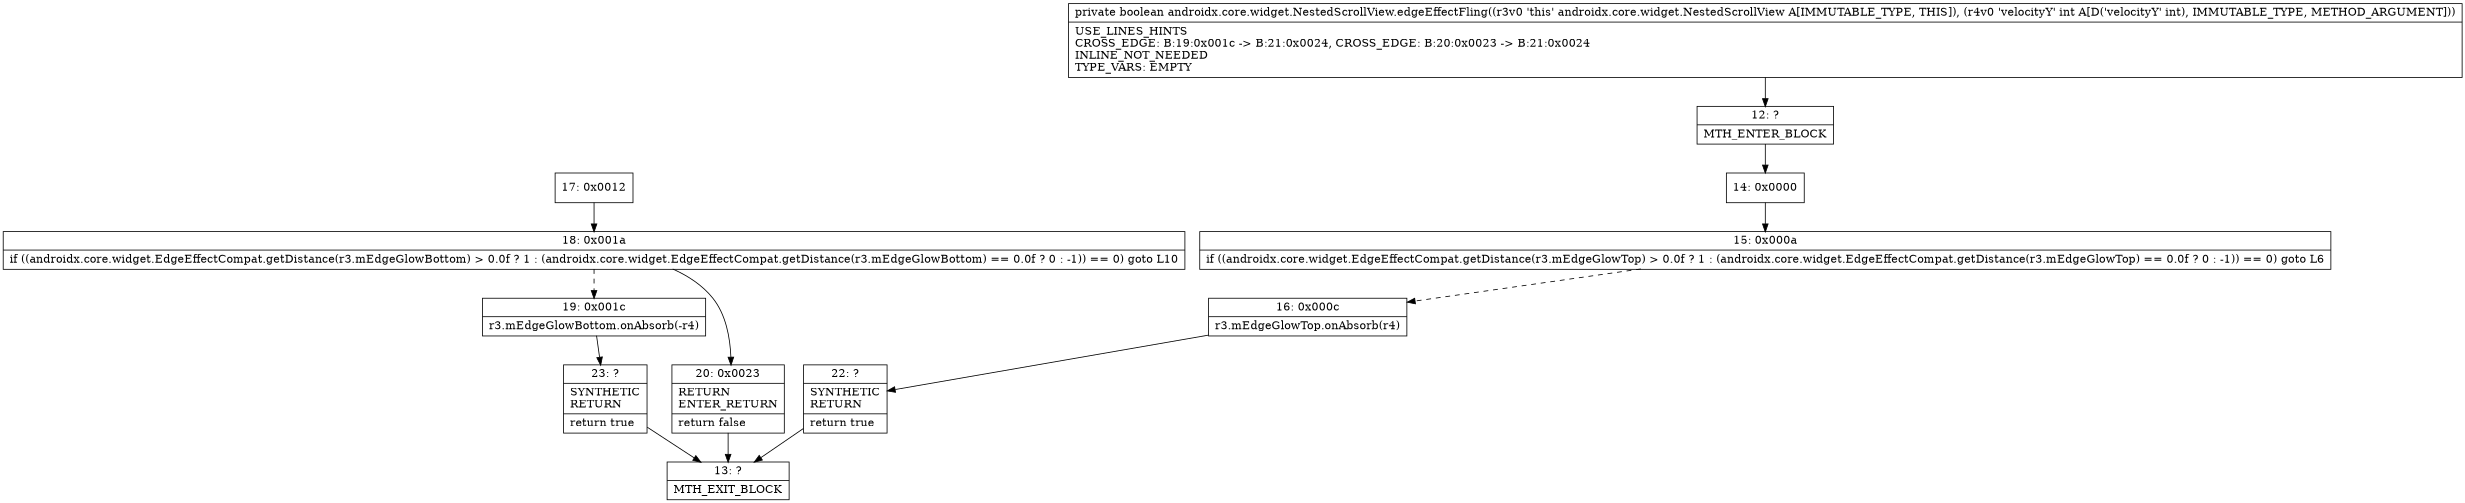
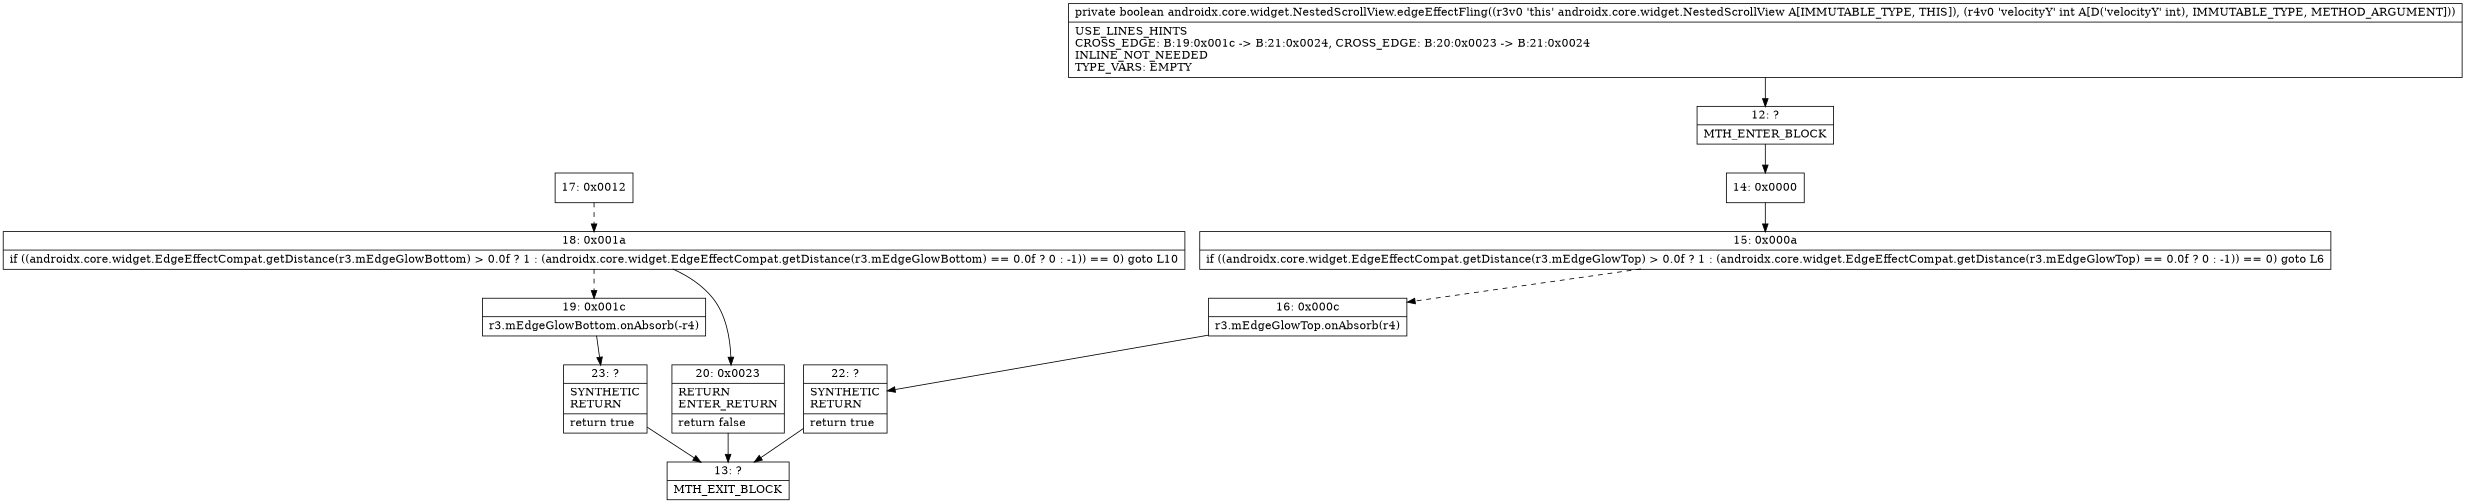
(594, 213) -> (594, 213)
